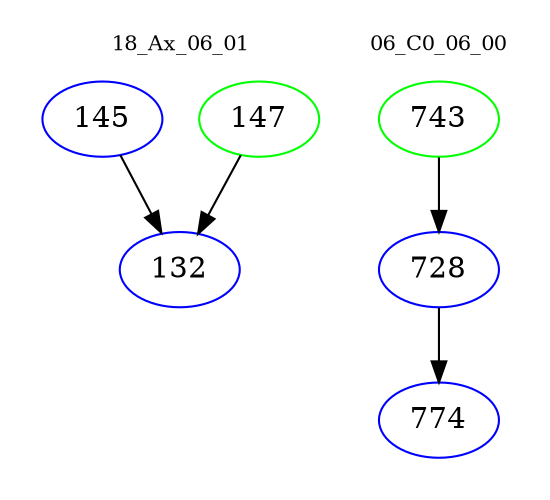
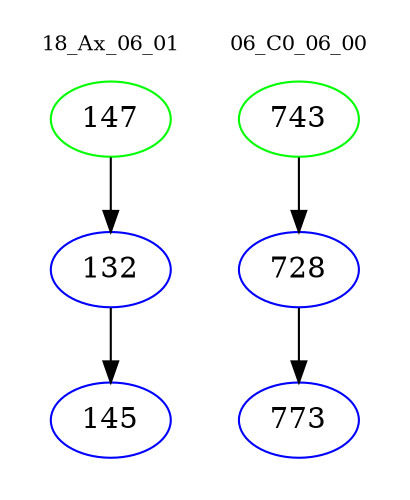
(136, 185) -> (111, 335)
(439, 420) -> (299, 420)
